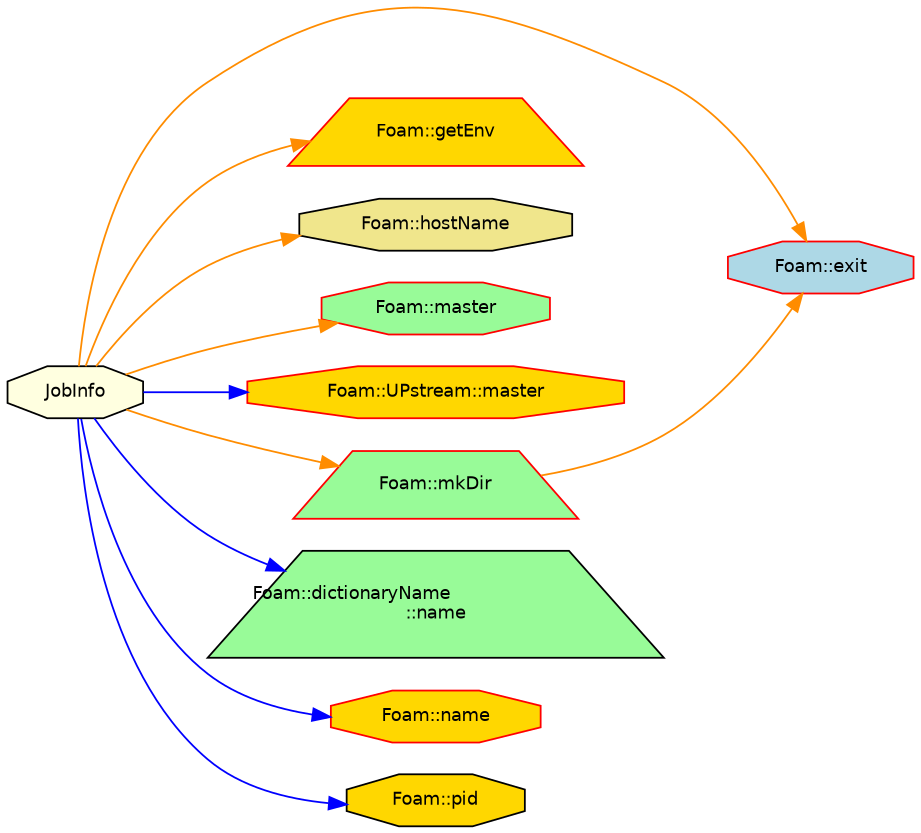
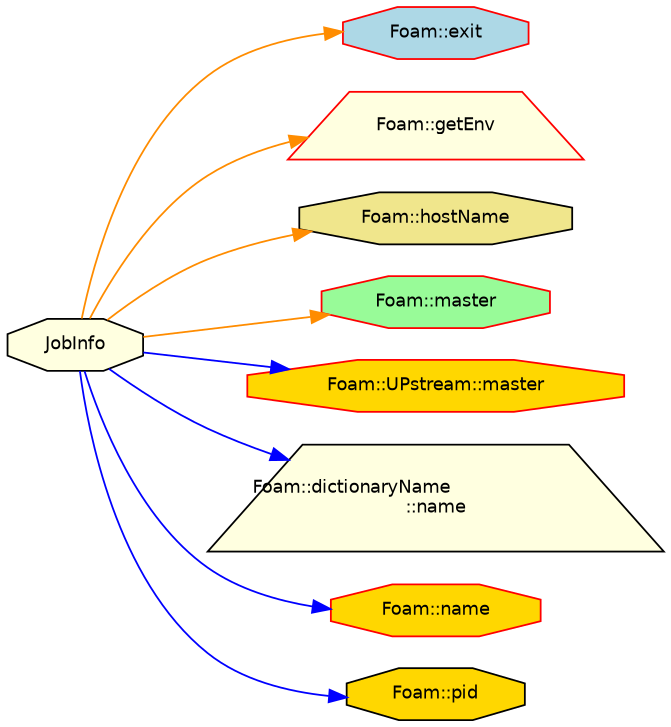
(436, 132) -> (436, 126)
(436, 485) -> none
(436, 604) -> (436, 498)
